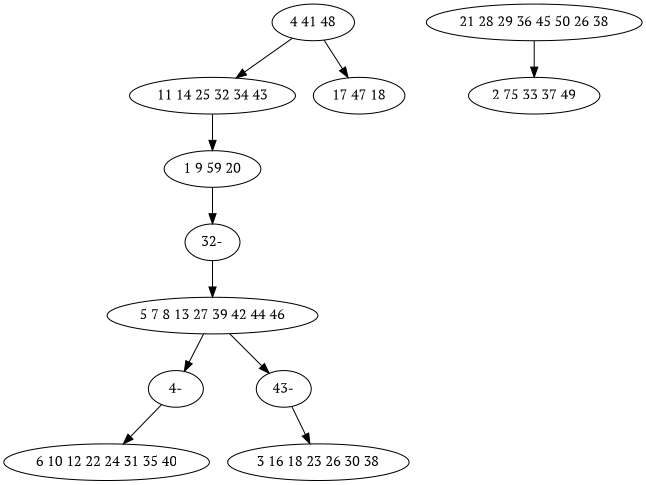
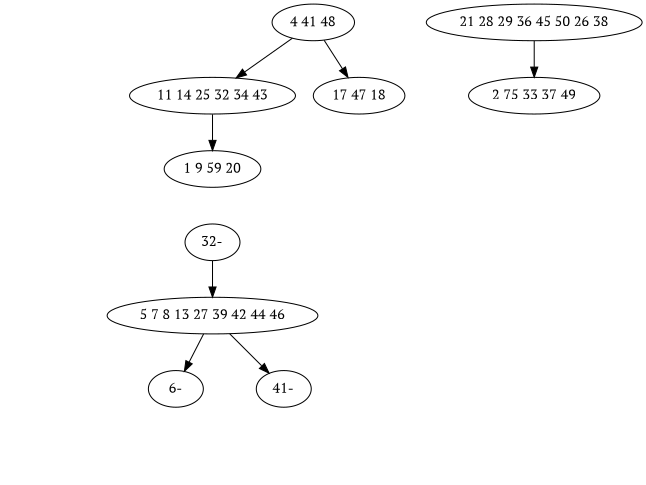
(213, 201) -> none
(176, 389) -> (176, 389)
(284, 389) -> (284, 389)
(107, 462) -> none
(318, 462) -> none
